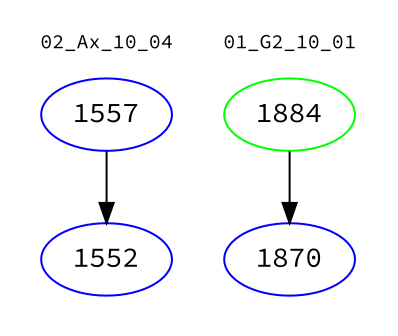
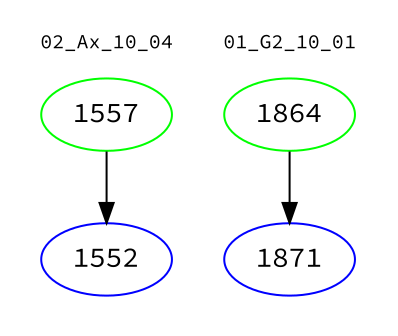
(107, 115) -> (107, 115)
(290, 115) -> (290, 115)
(290, 259) -> (290, 259)
